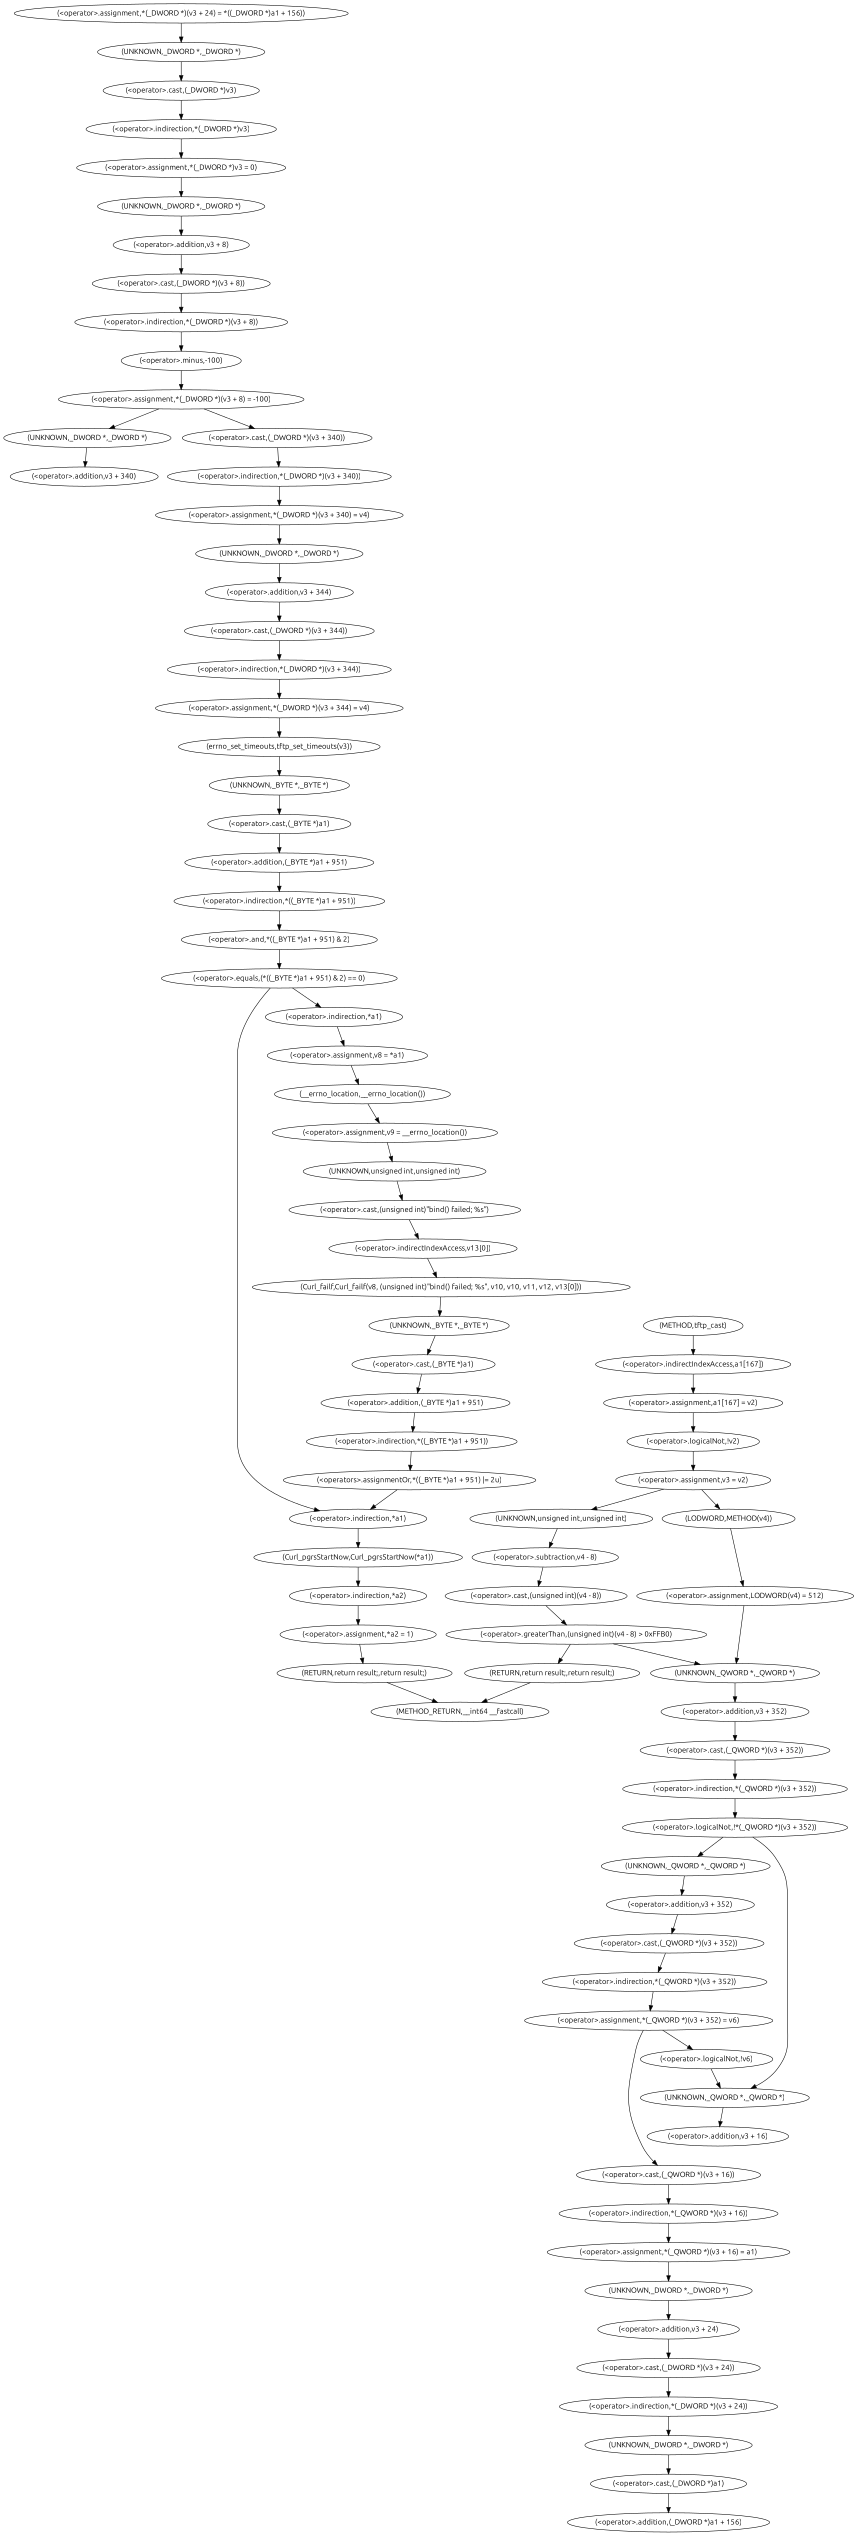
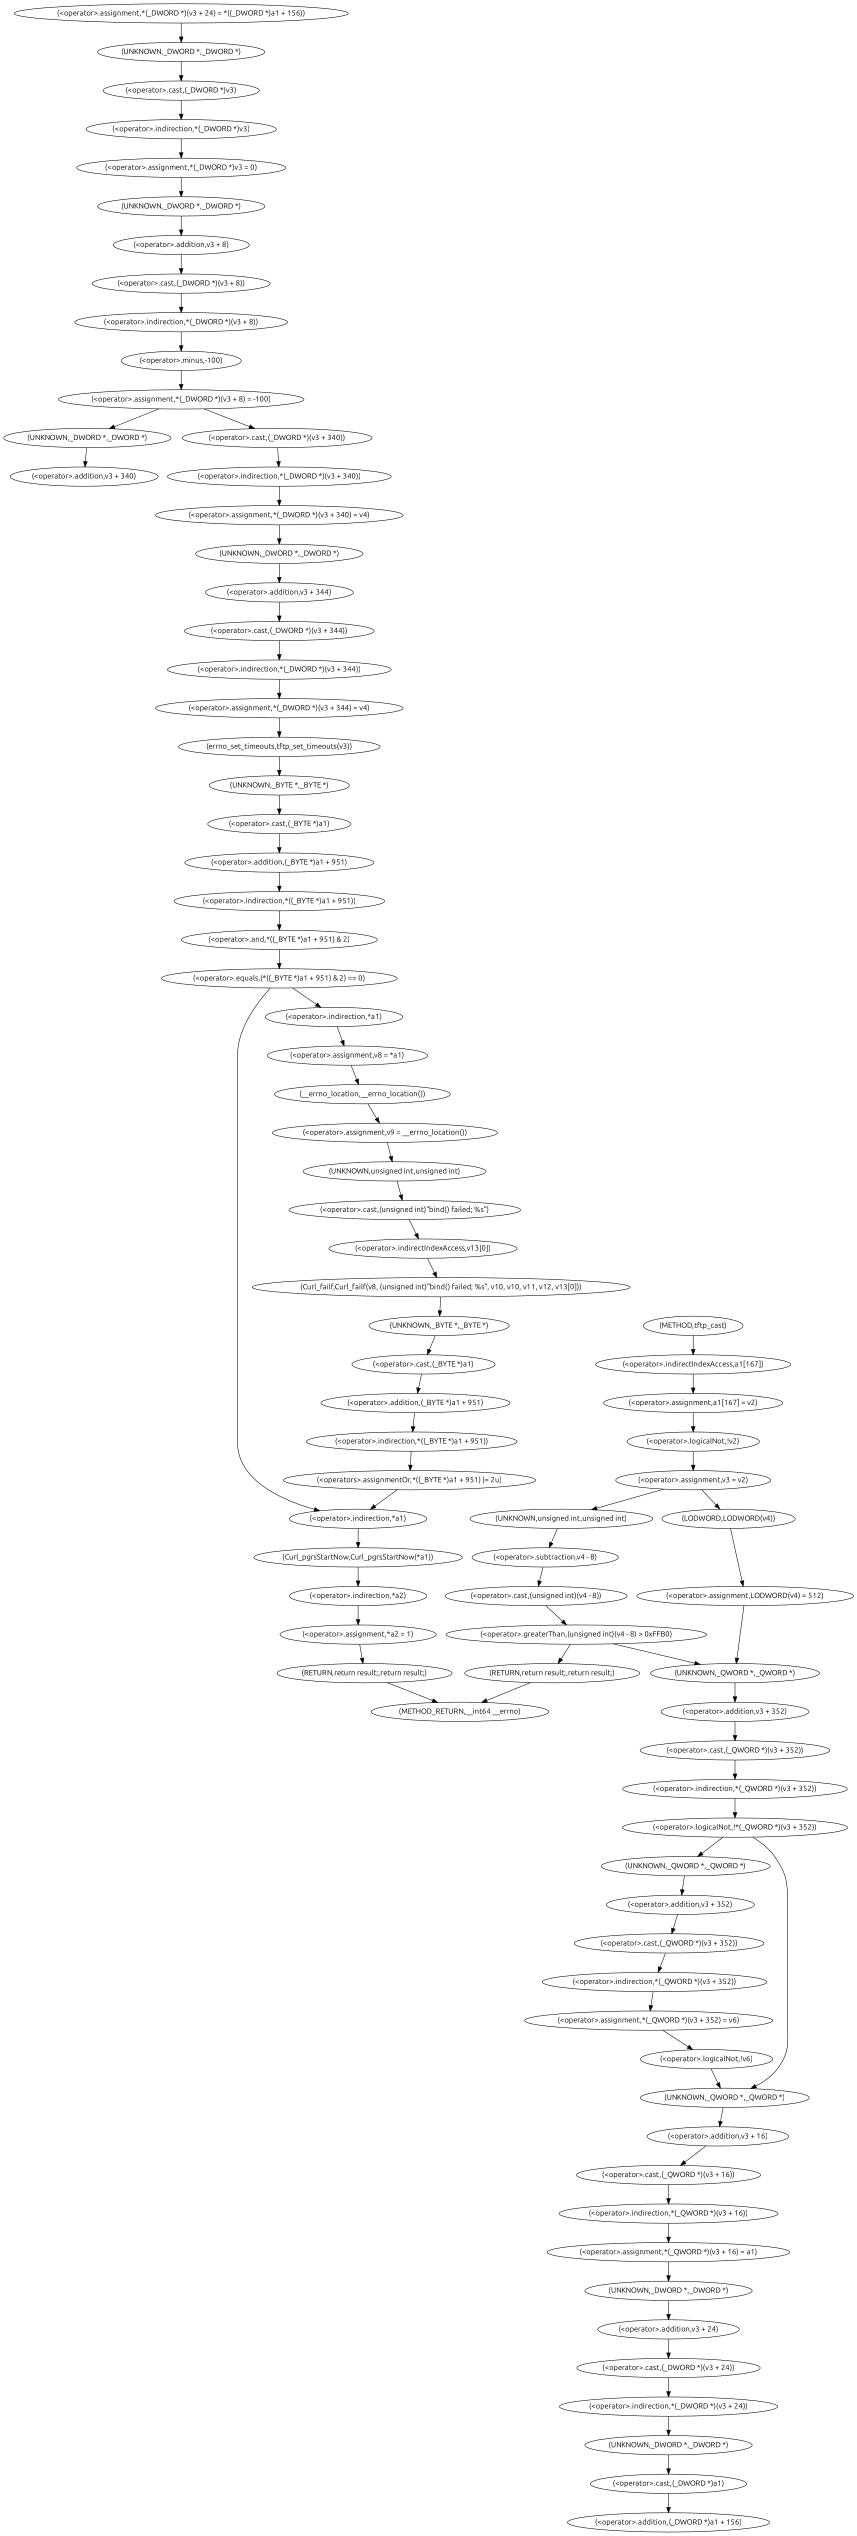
(729, 1519) -> (729, 1519)
(460, 1712) -> (460, 1712)
(629, 2098) -> (695, 2154)
